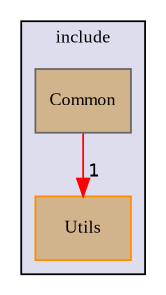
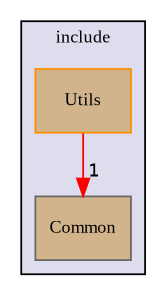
(83, 156) -> (83, 156)
